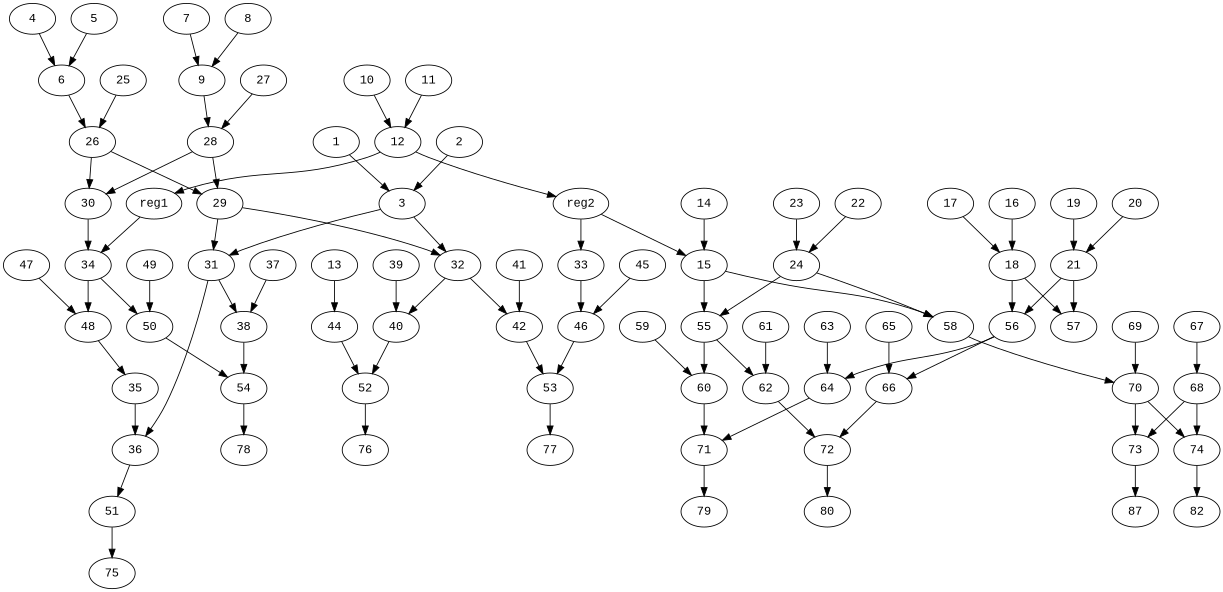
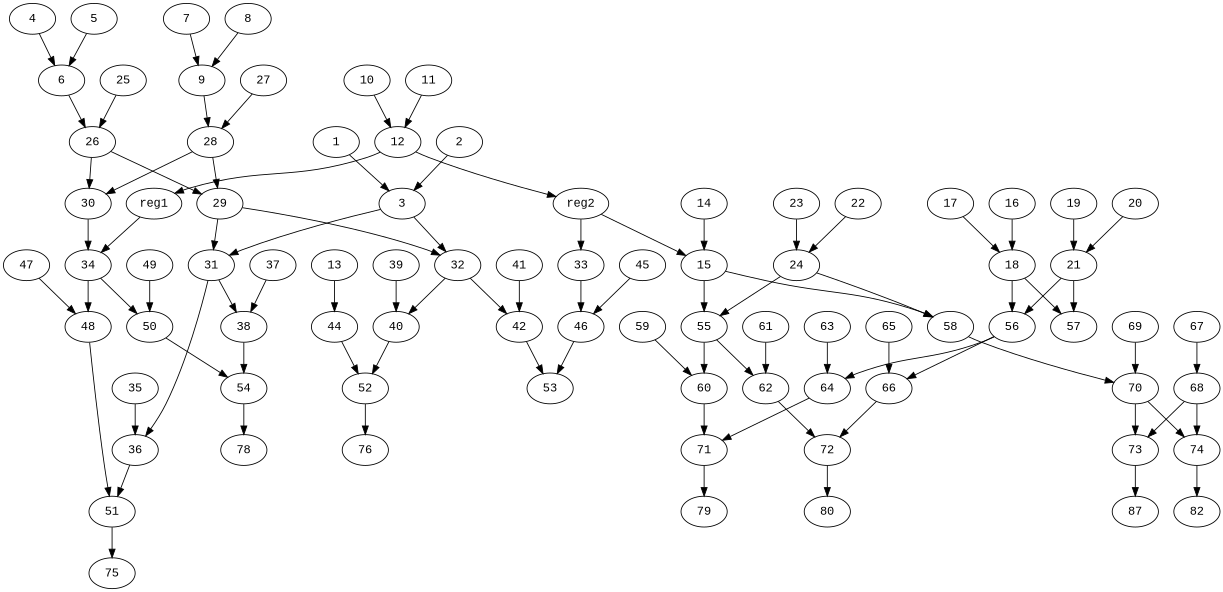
(109, 354) -> (98, 415)
(550, 450) -> none
